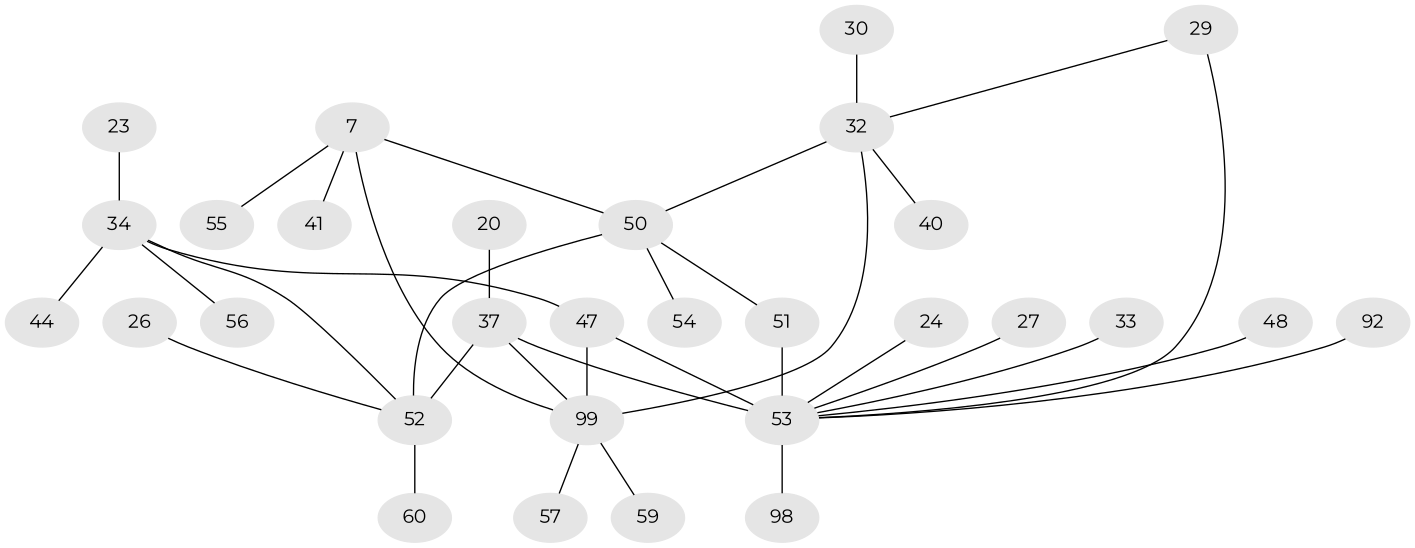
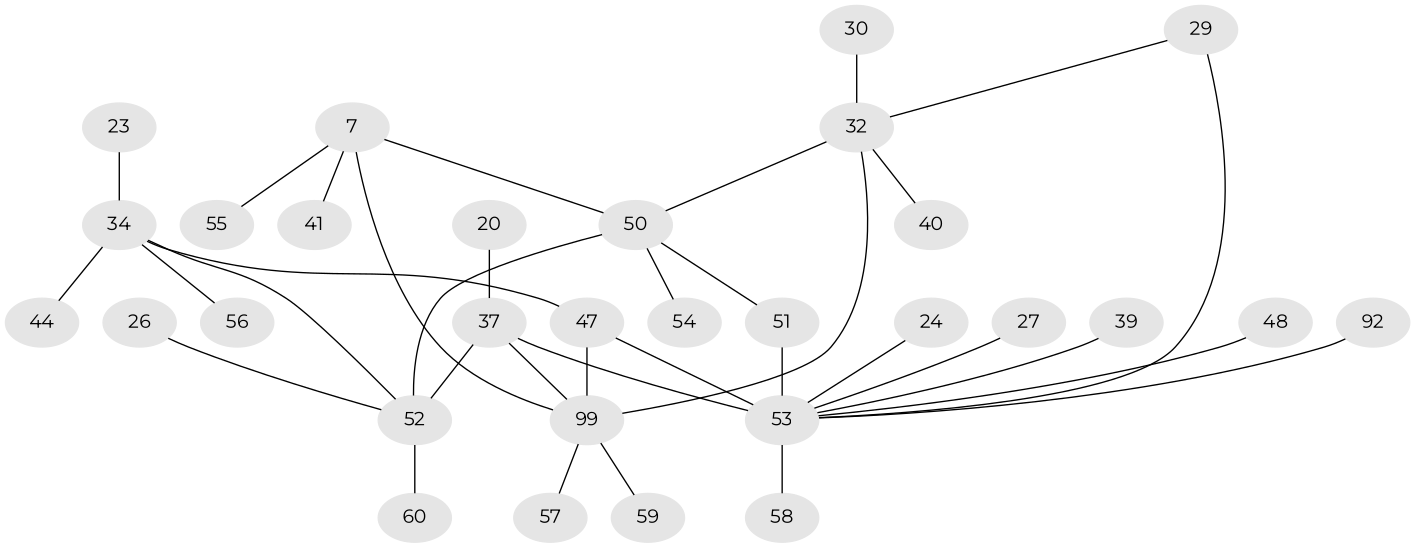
(1126, 323) -> (1126, 323)
(782, 518) -> (782, 518)
